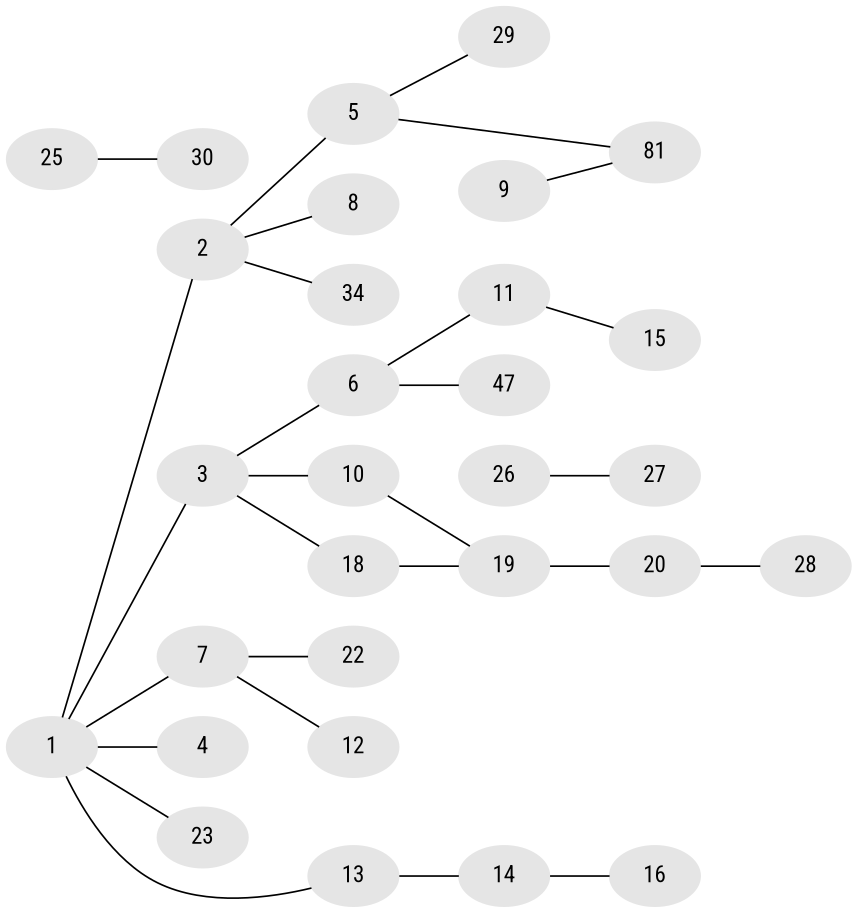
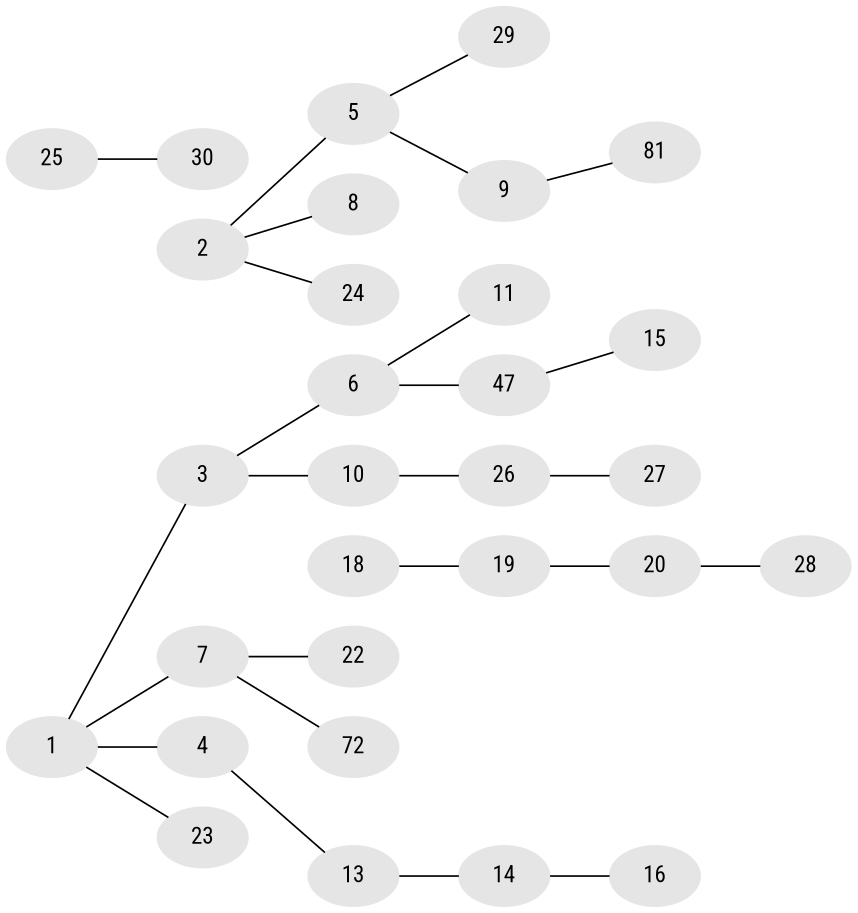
(504, 133) -> (429, 152)
(353, 295) -> (353, 295)
(580, 317) -> (580, 363)
(127, 498) -> none
(278, 521) -> none
(429, 521) -> (429, 476)
(353, 747) -> (353, 747)
(164, 885) -> (278, 812)
